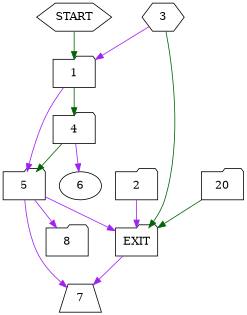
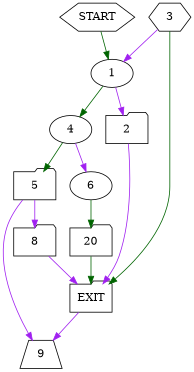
(74, 73) -> (112, 73)
(42, 124) -> (118, 98)
(74, 130) -> (71, 130)
none -> (91, 210)
(77, 212) -> (60, 267)
(80, 298) -> (41, 354)
